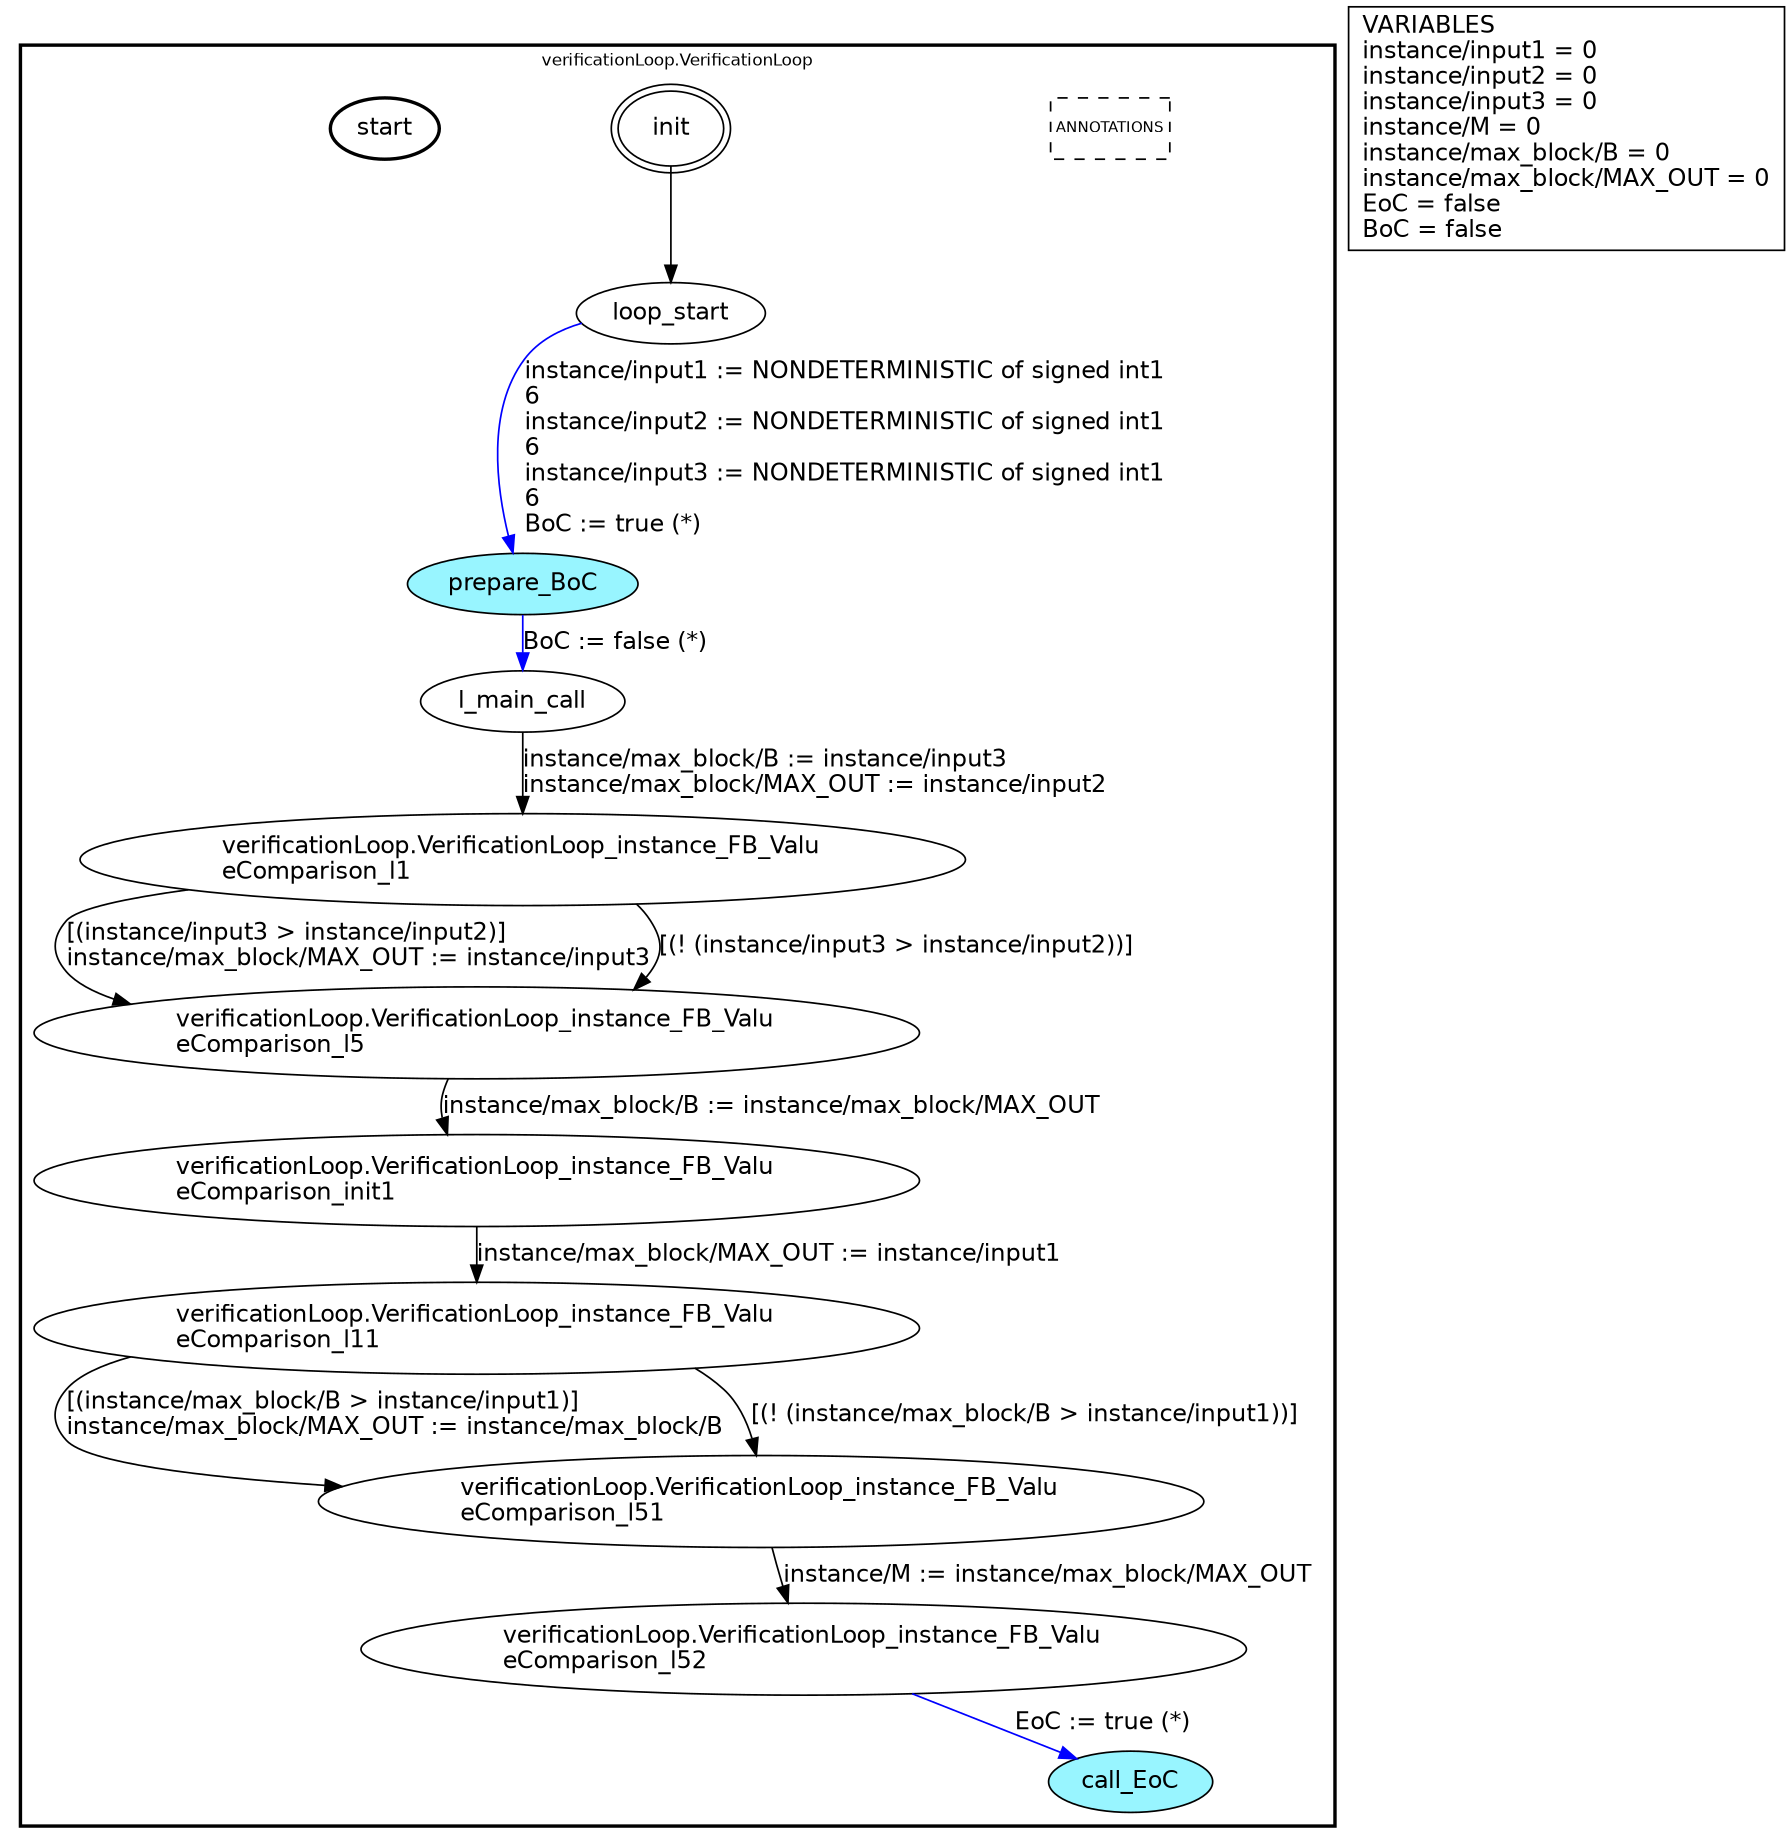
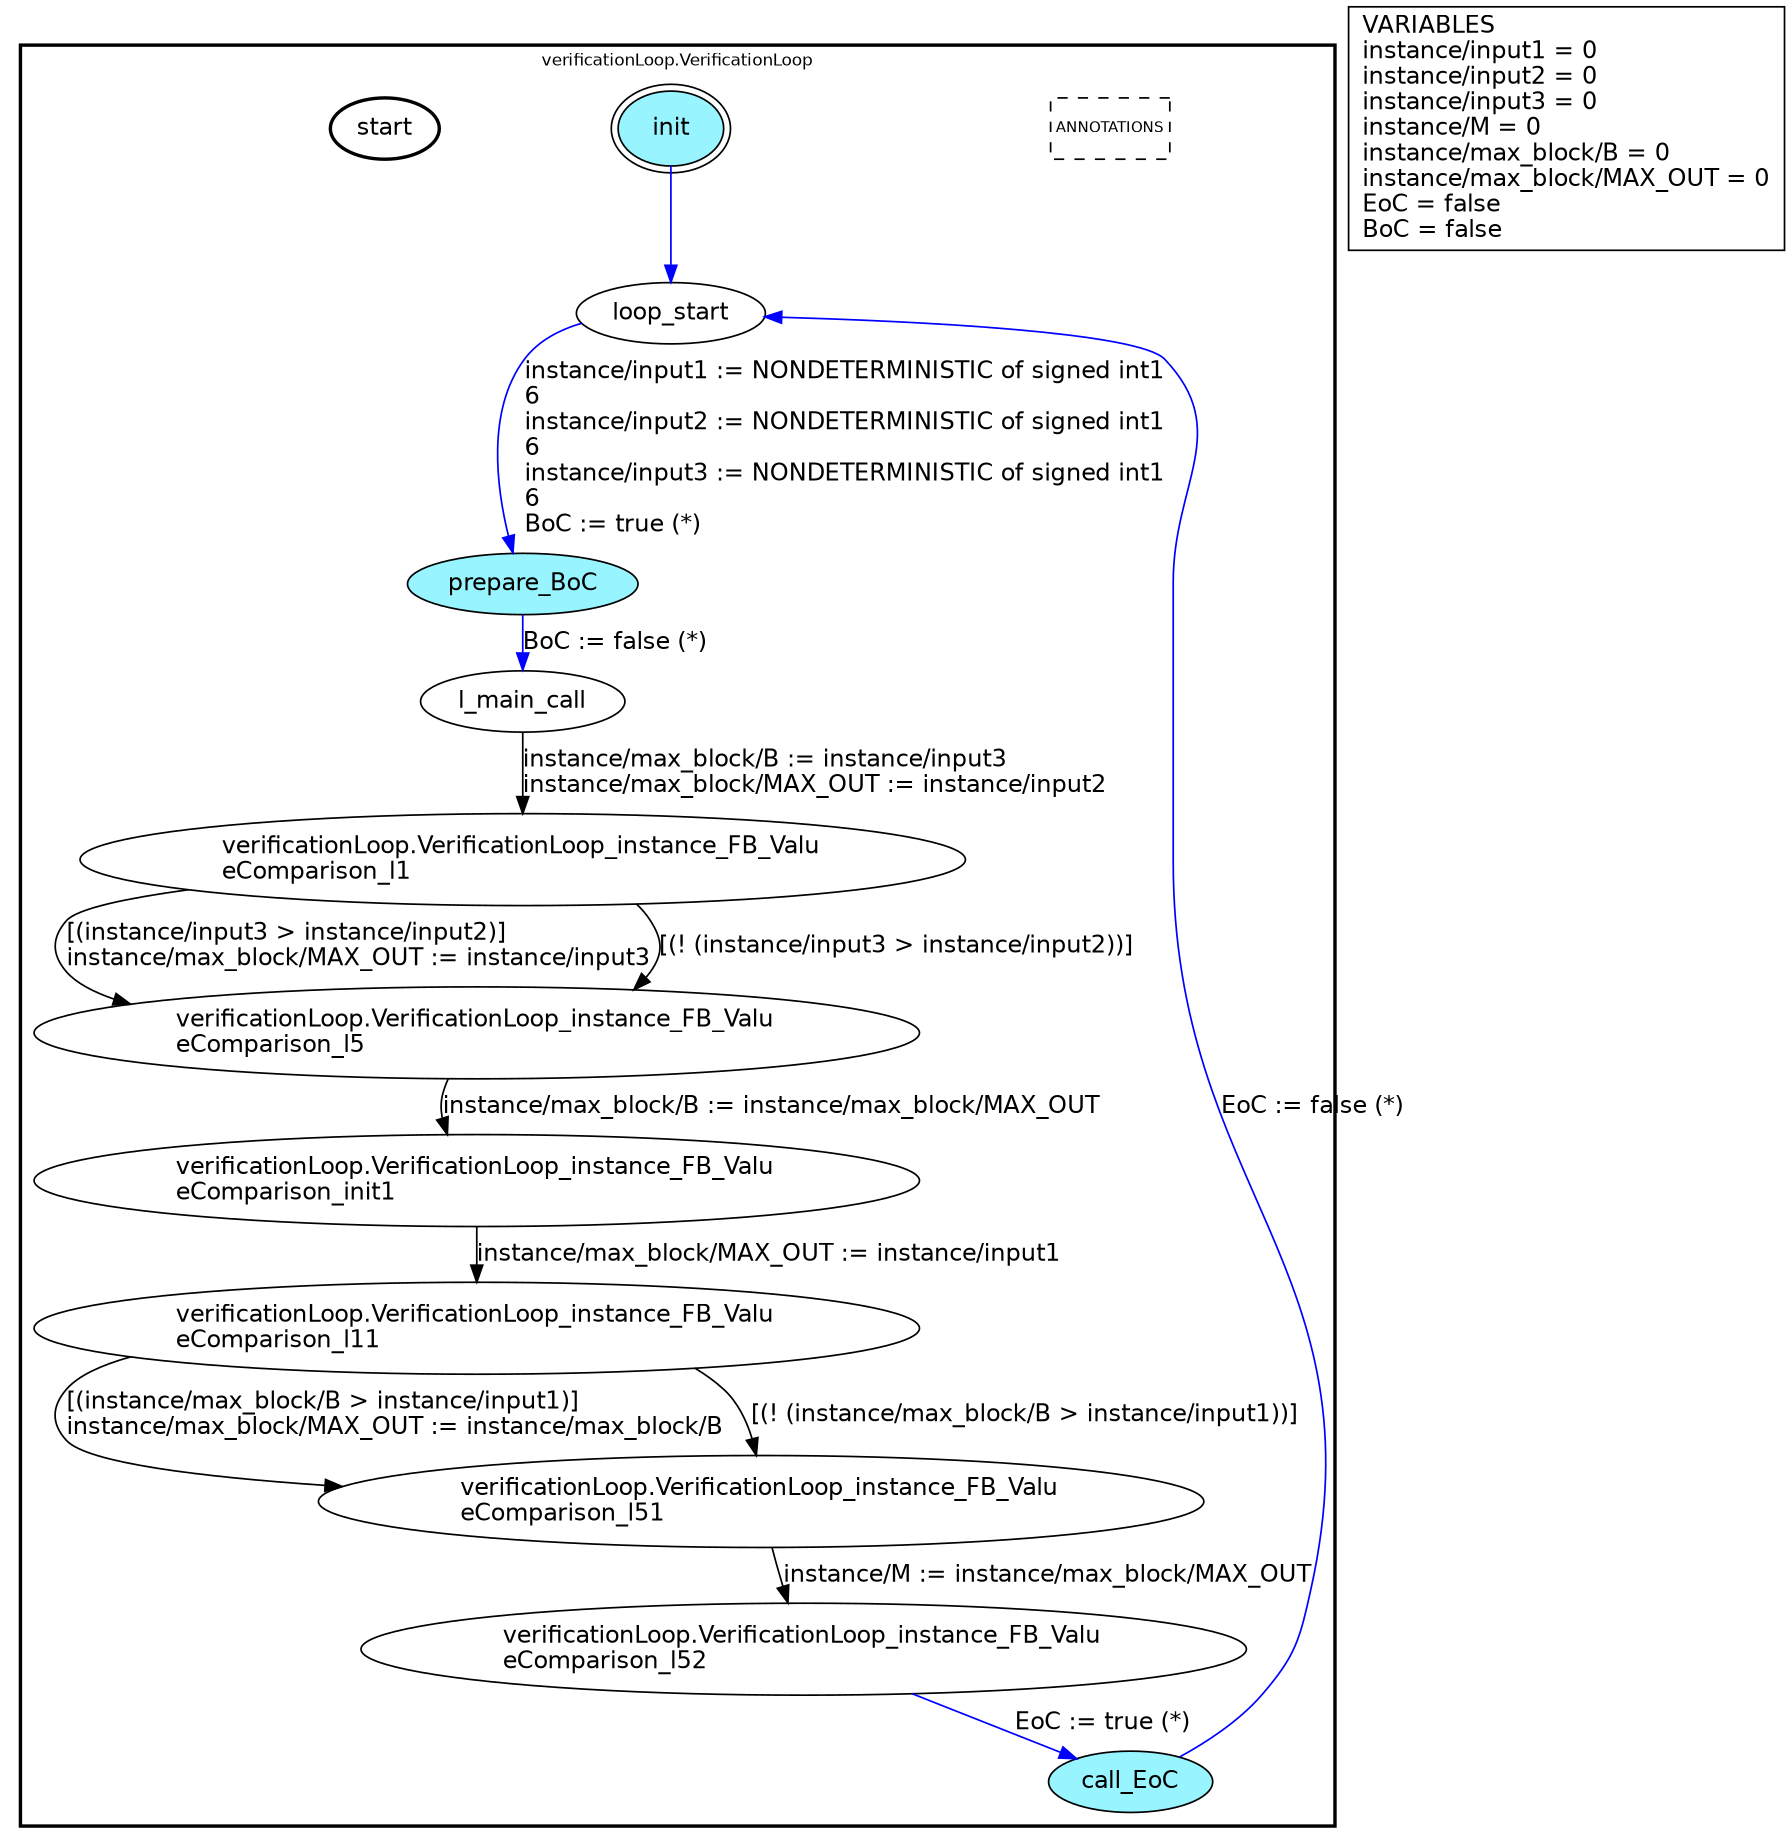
(671, 129) -> (671, 129)
(671, 215) -> (671, 215)
none -> (1176, 898)
